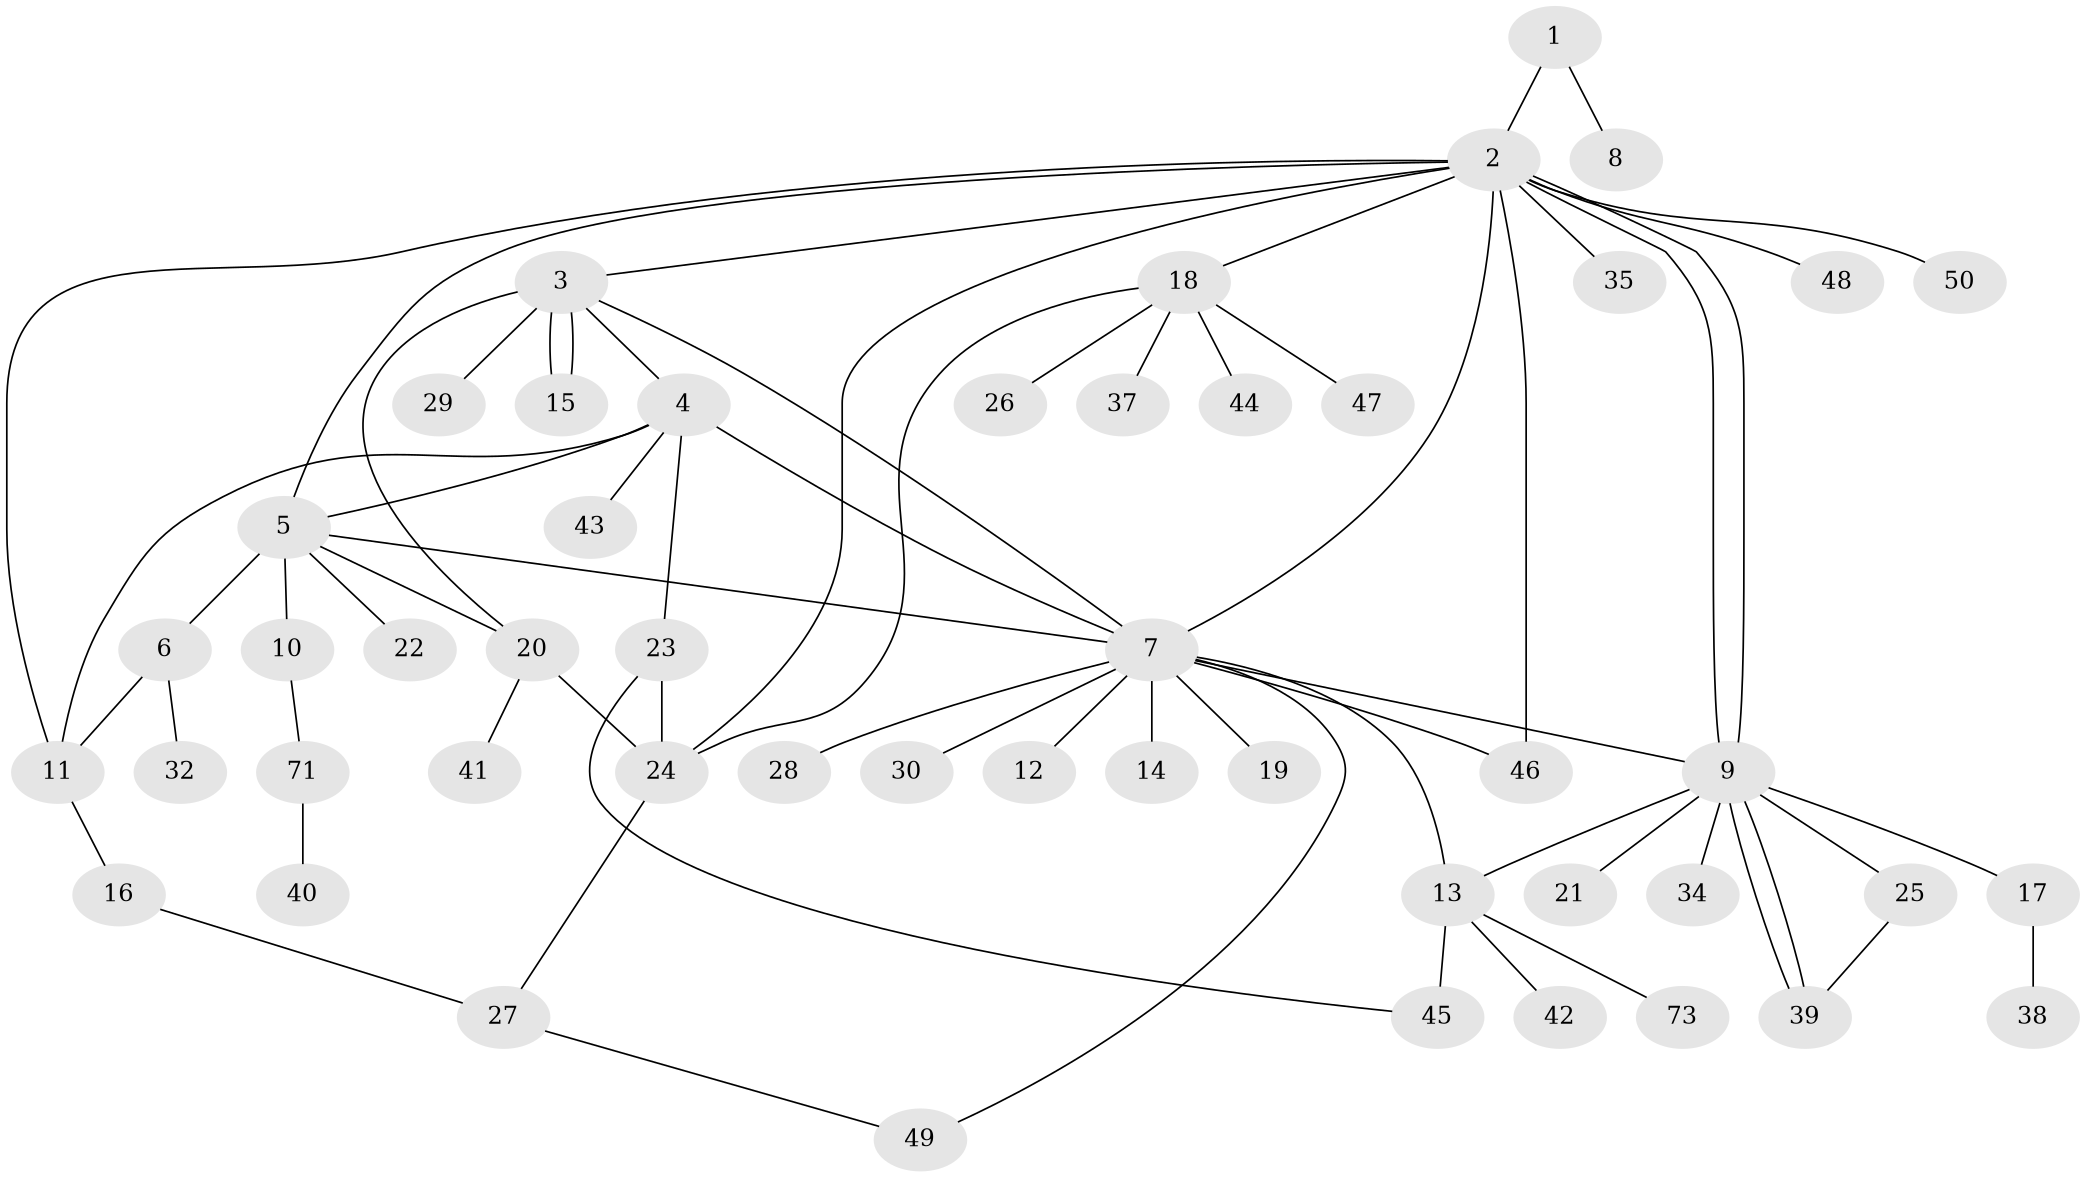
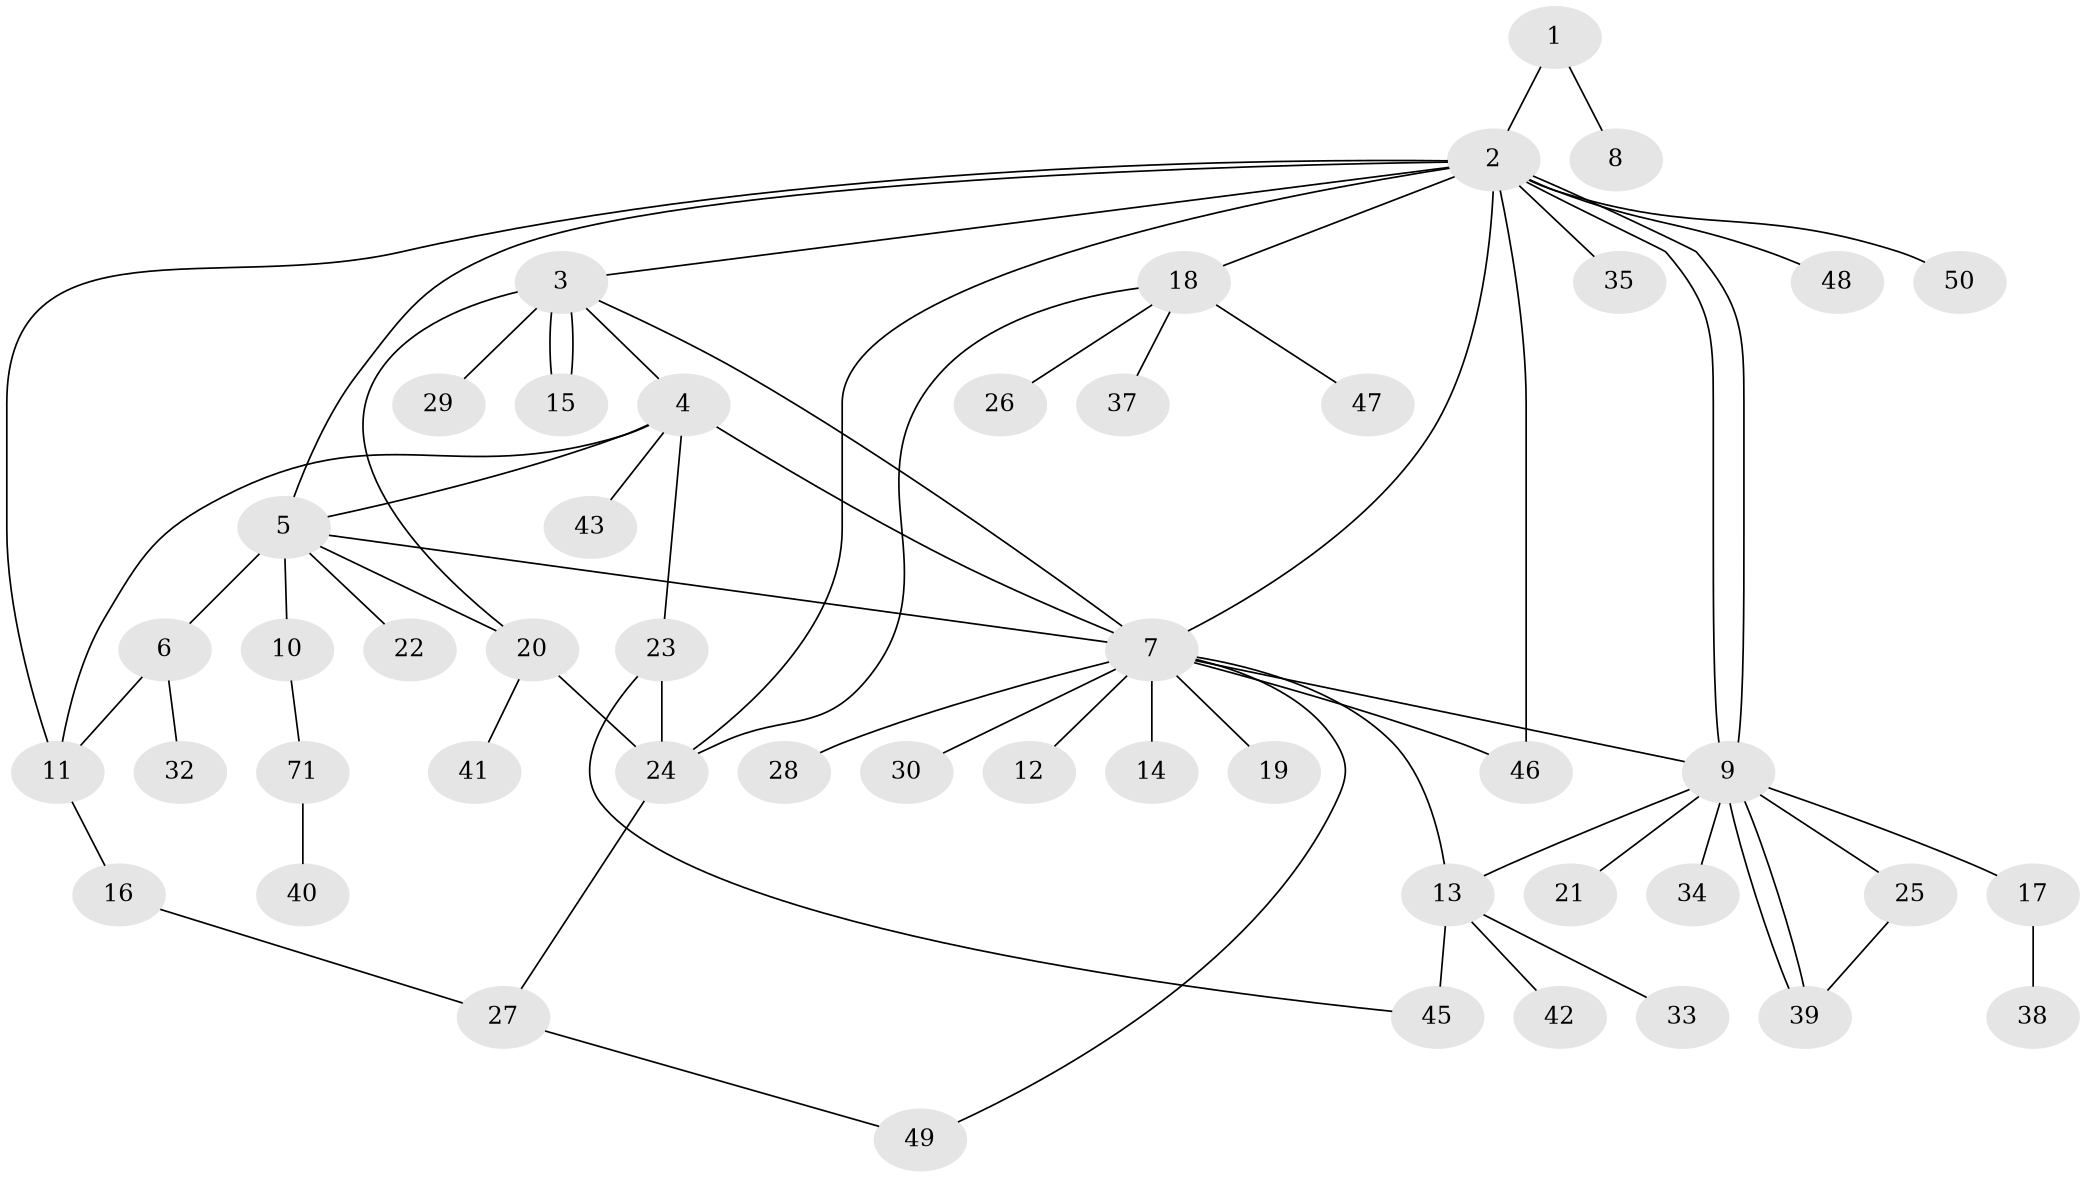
(1245, 405) -> none
(1683, 1017) -> (1683, 1017)
